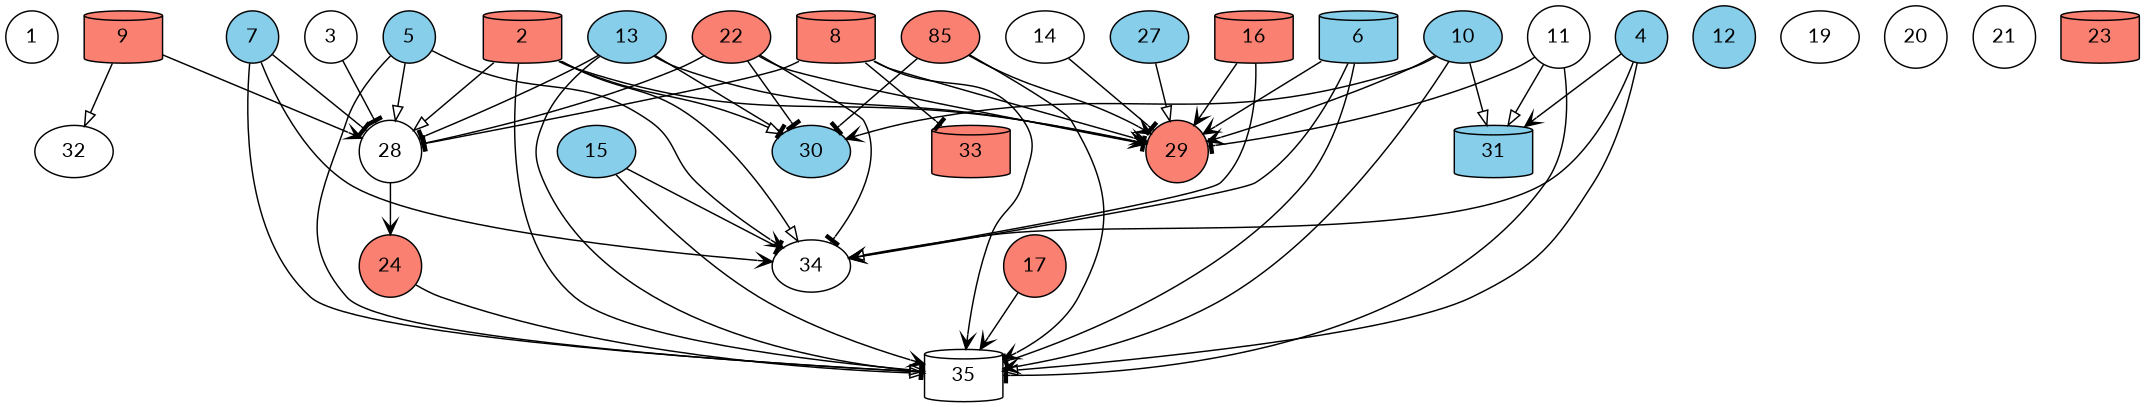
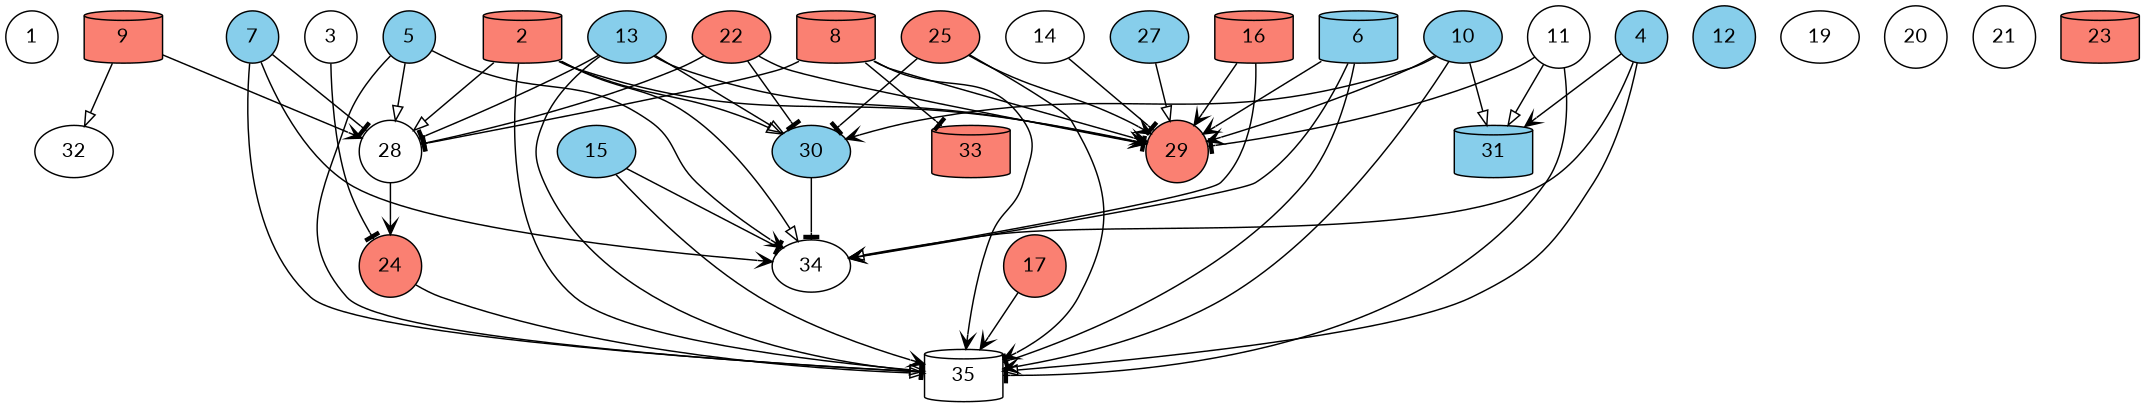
(940, 37) -> (940, 37)
(355, 84) -> (342, 164)
(713, 90) -> (713, 90)
(864, 122) -> (811, 205)
